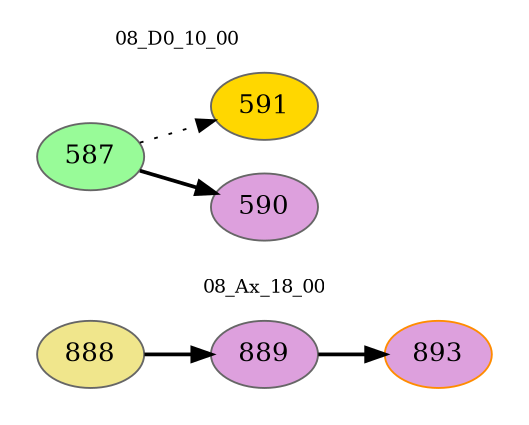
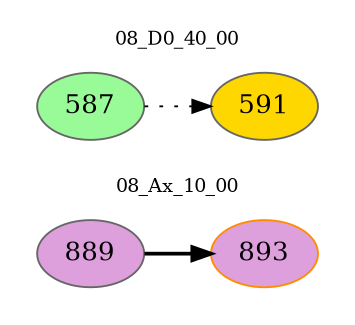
(178, 40) -> (178, 40)
(264, 207) -> none
(264, 288) -> (178, 187)
(91, 354) -> none
